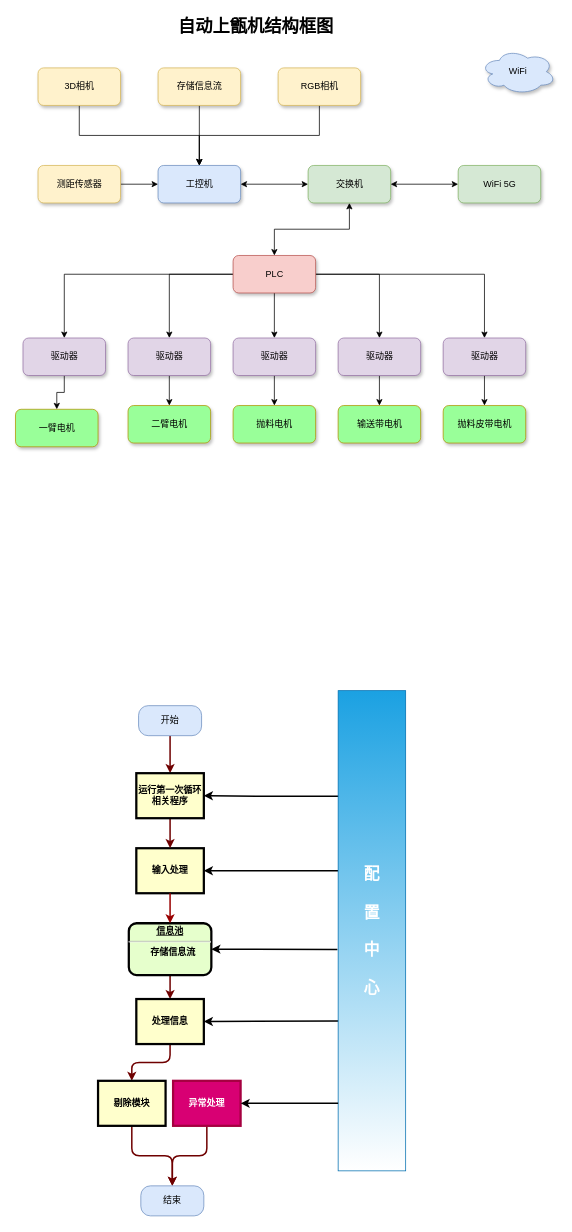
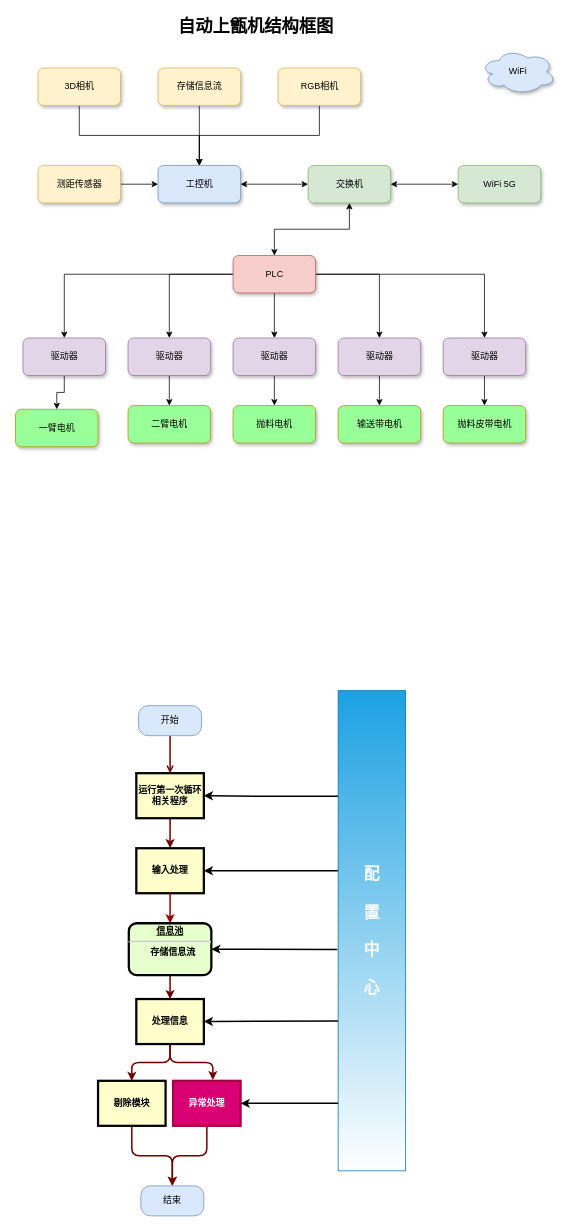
(170, 765) -> (170, 766)
none -> (195, 1062)
